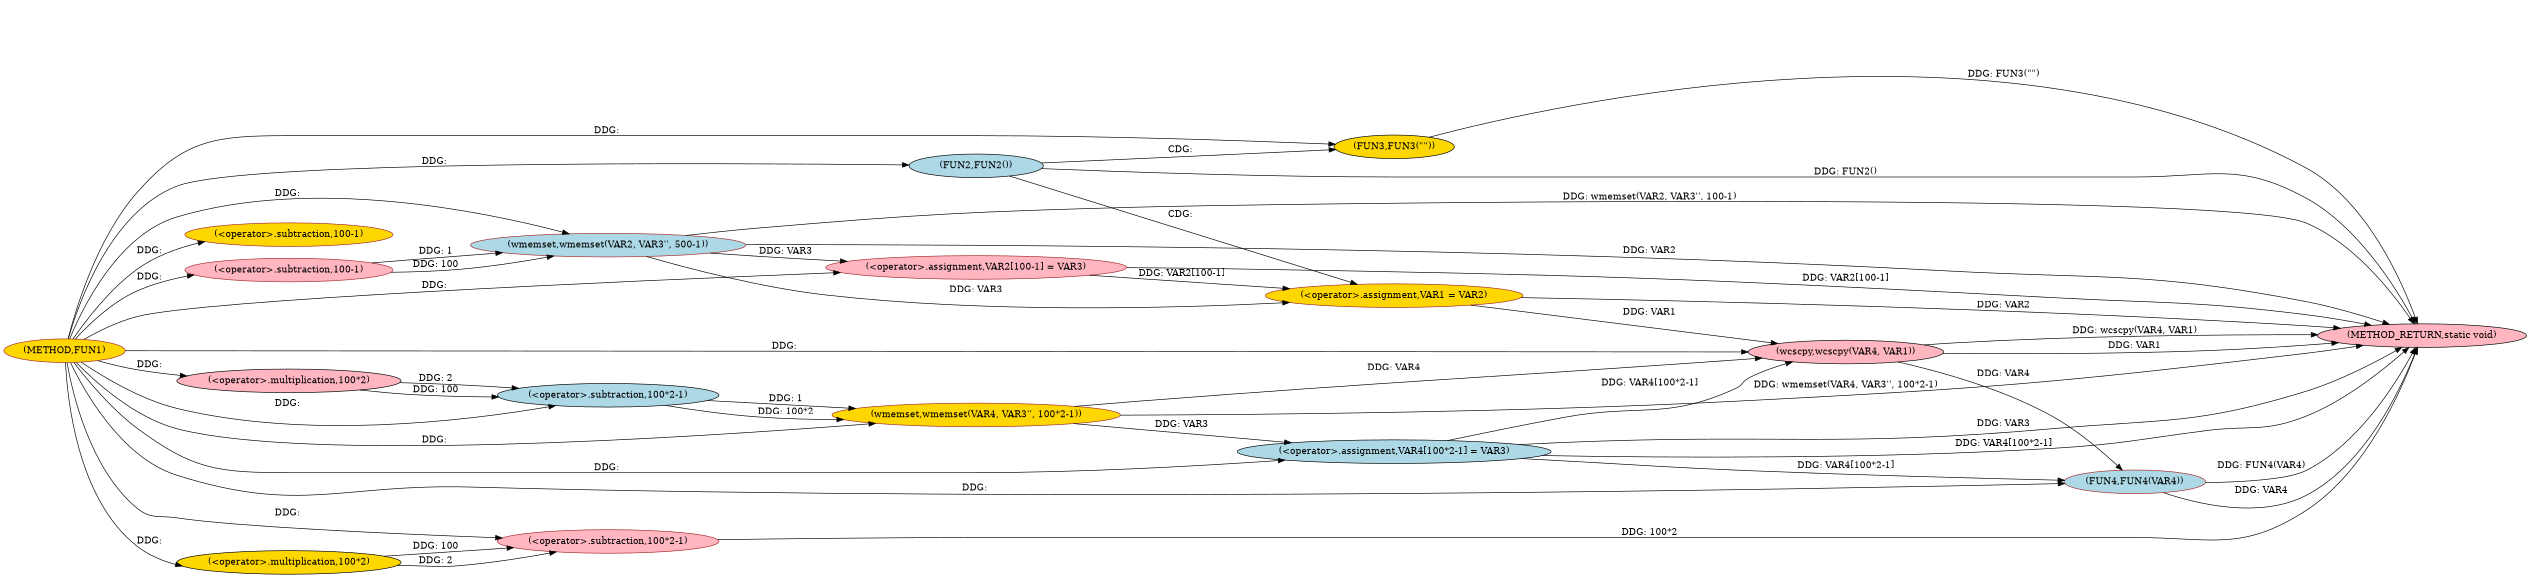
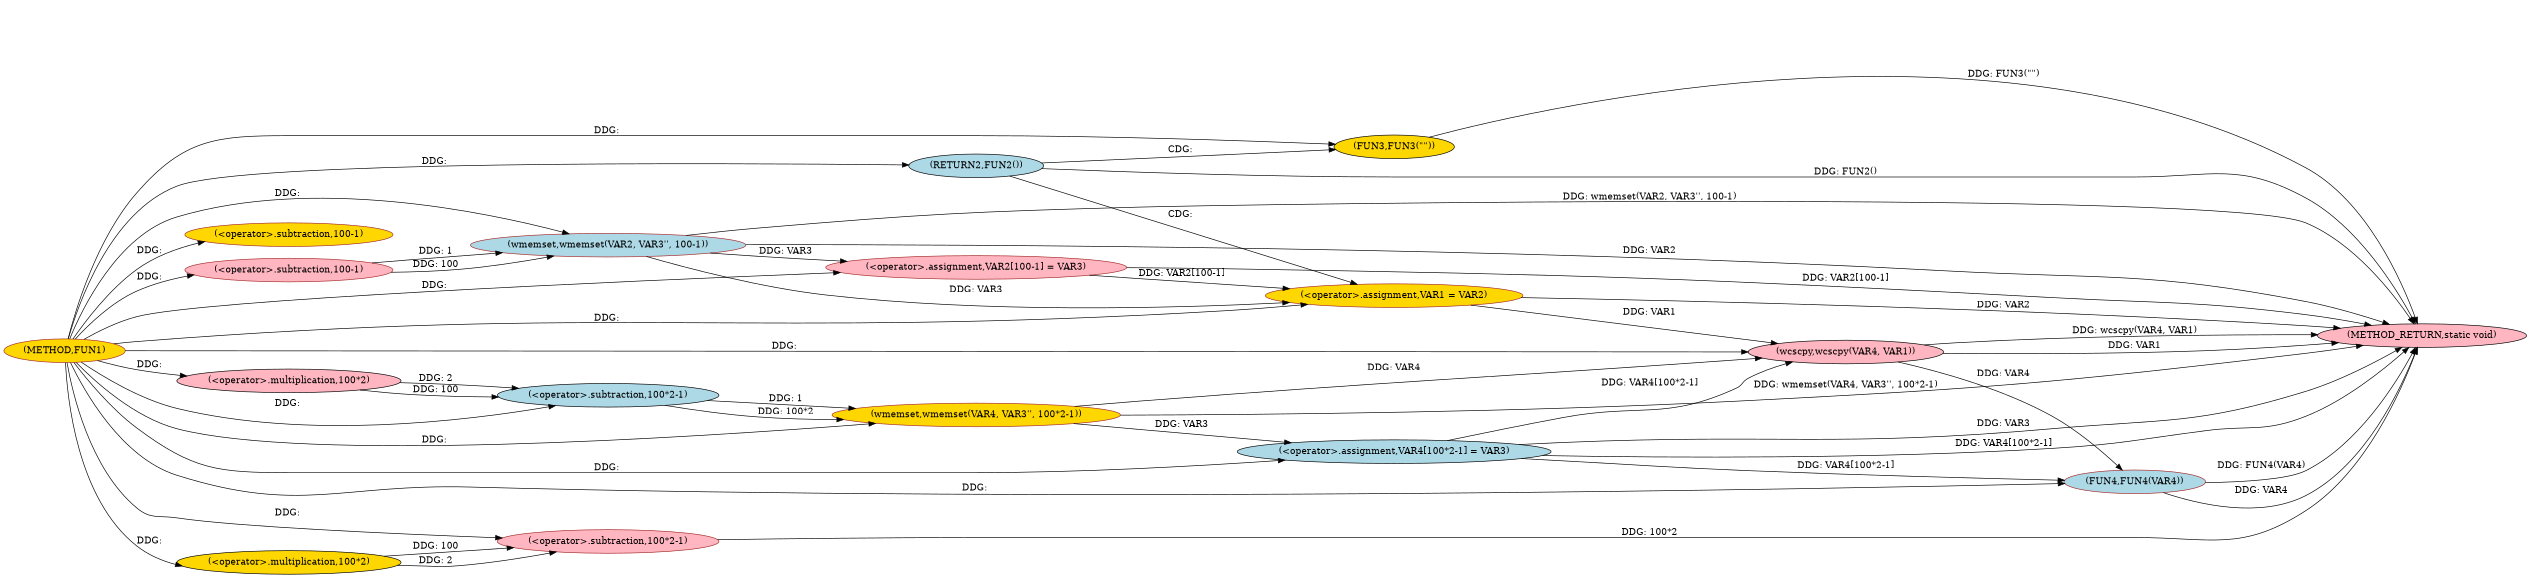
(976, 166) -> (976, 166)
(608, 245) -> (608, 245)
none -> (707, 323)
